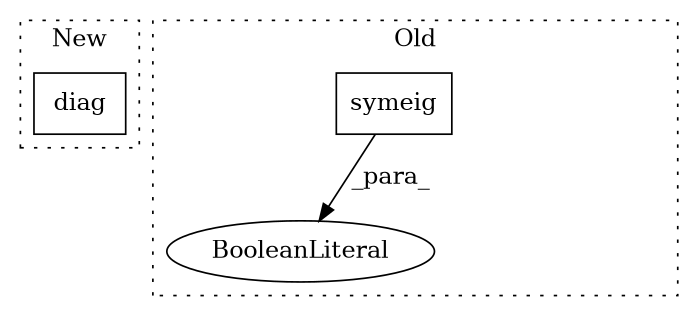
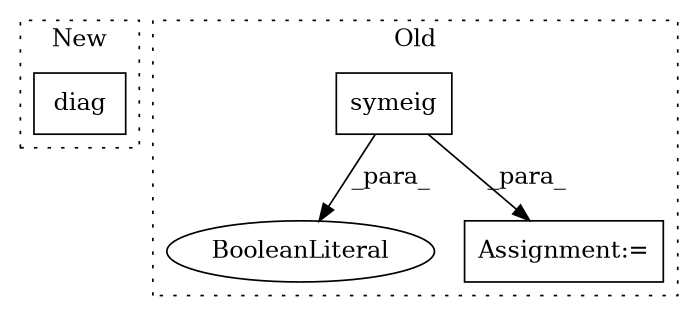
none -> (564, 251)
